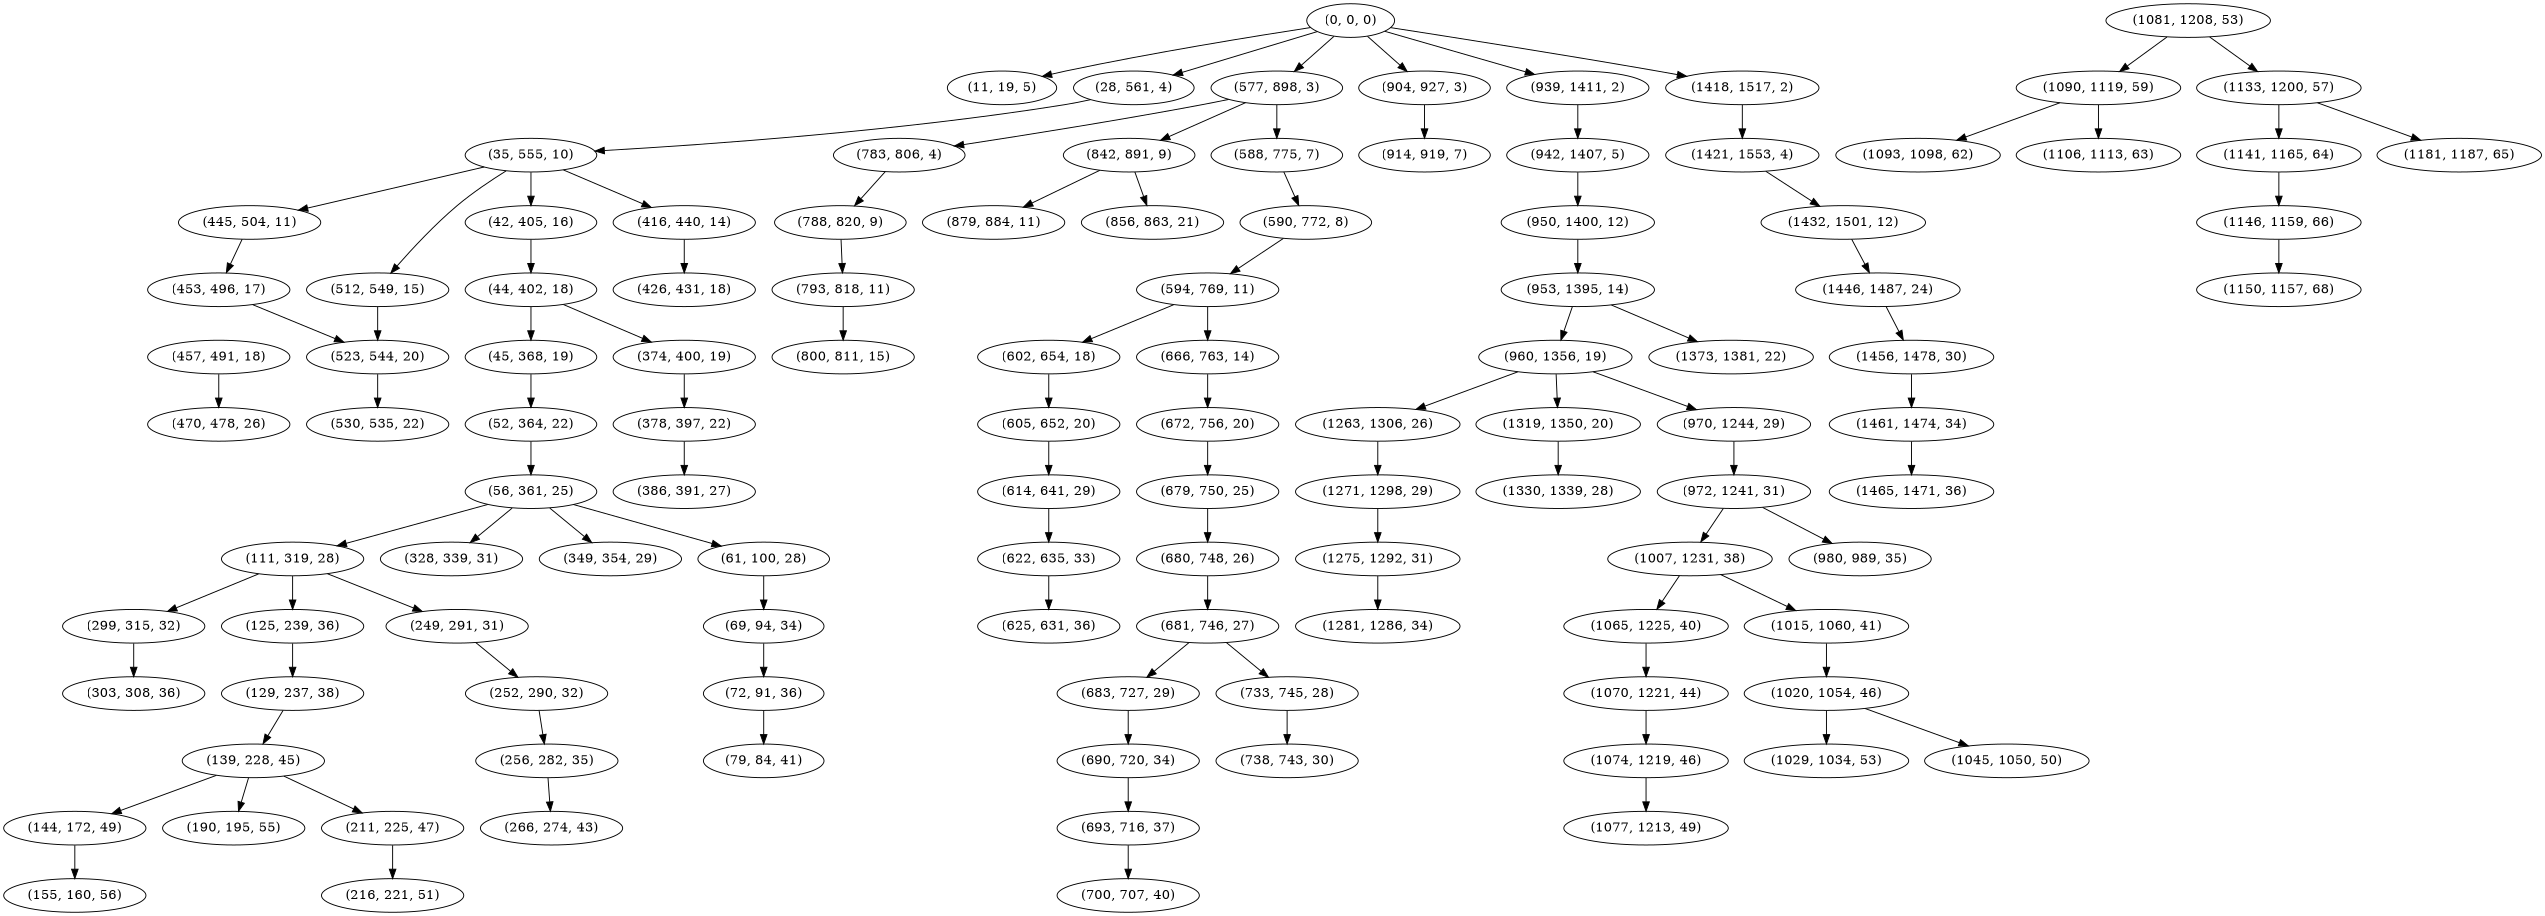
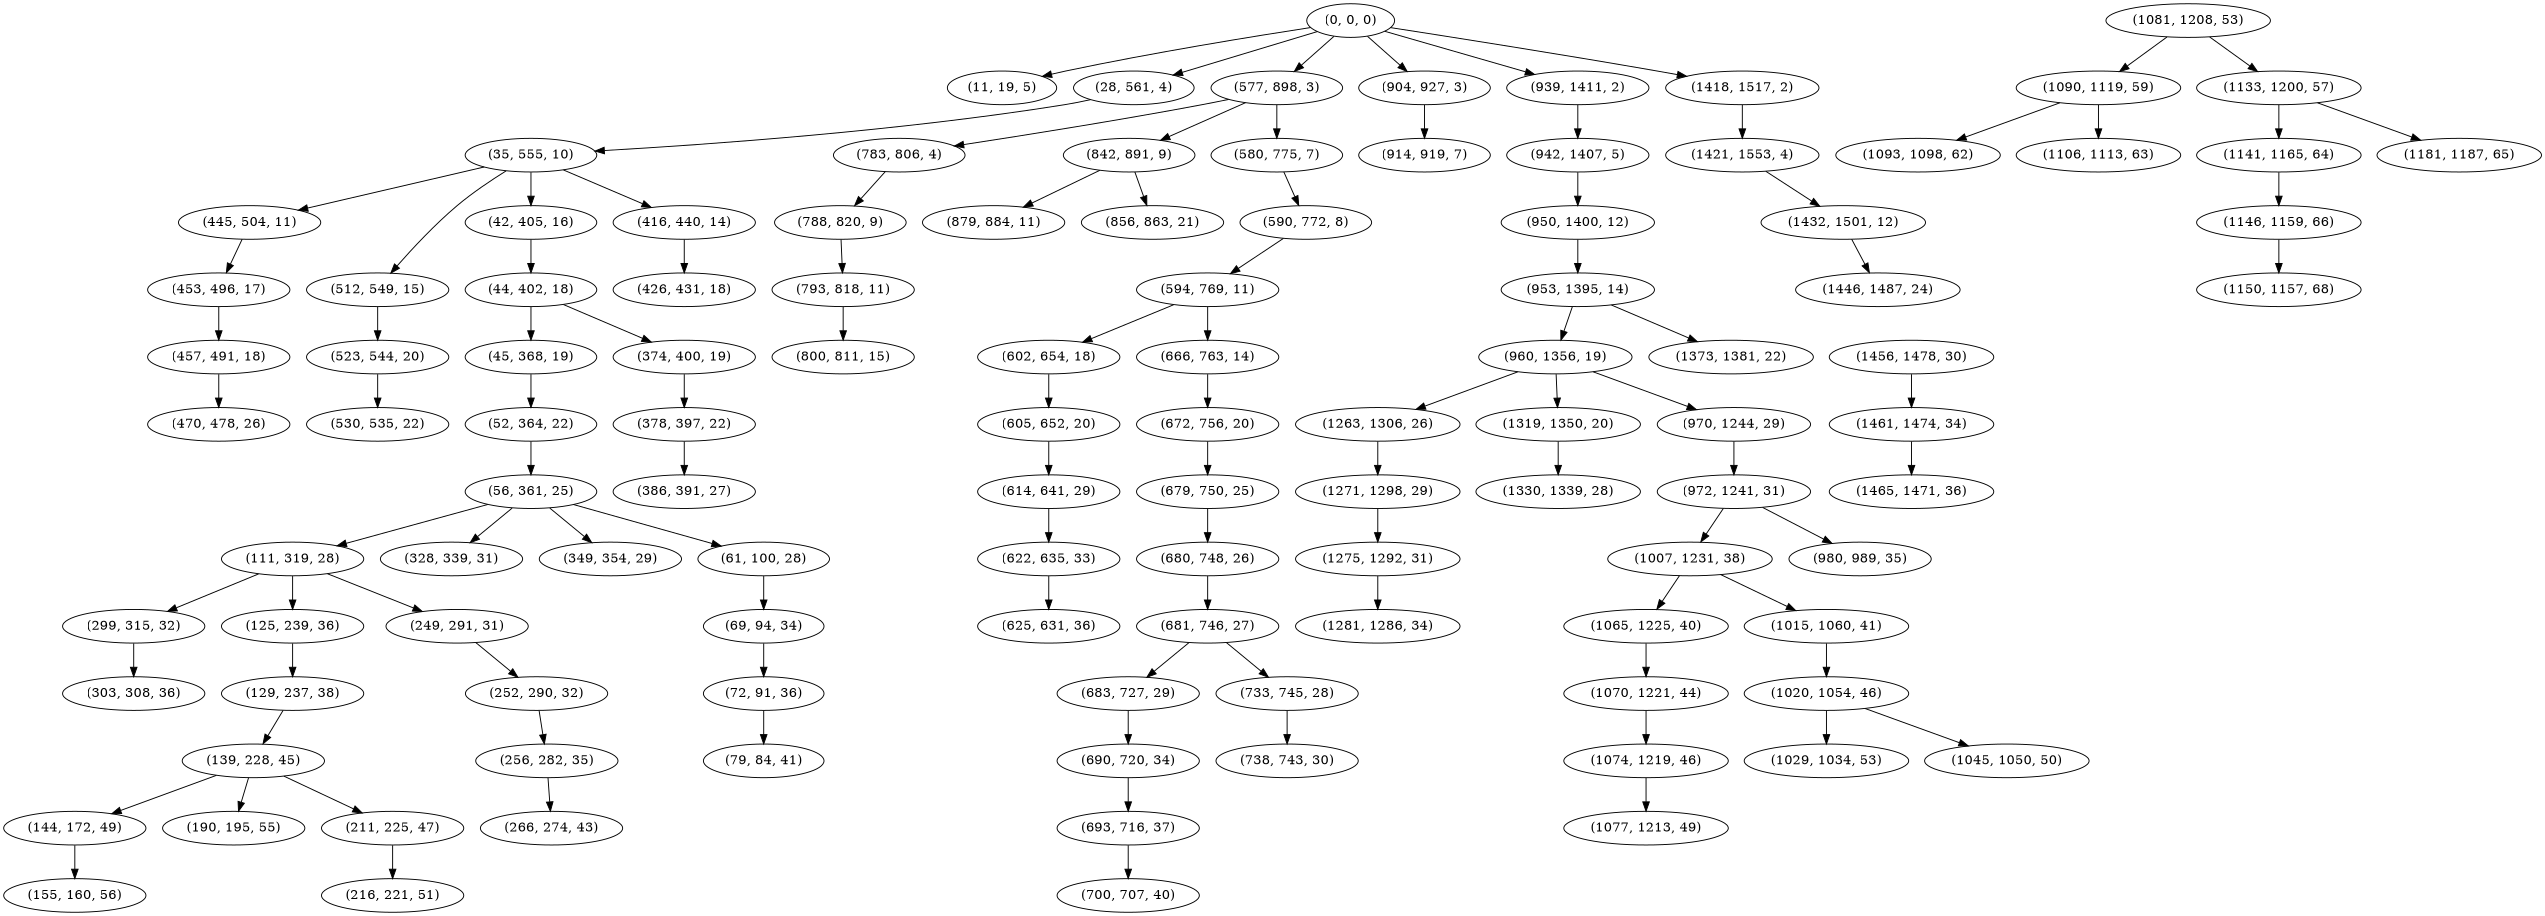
(1277, 155) -> (1277, 155)
(1892, 319) -> none
(294, 322) -> (219, 319)
